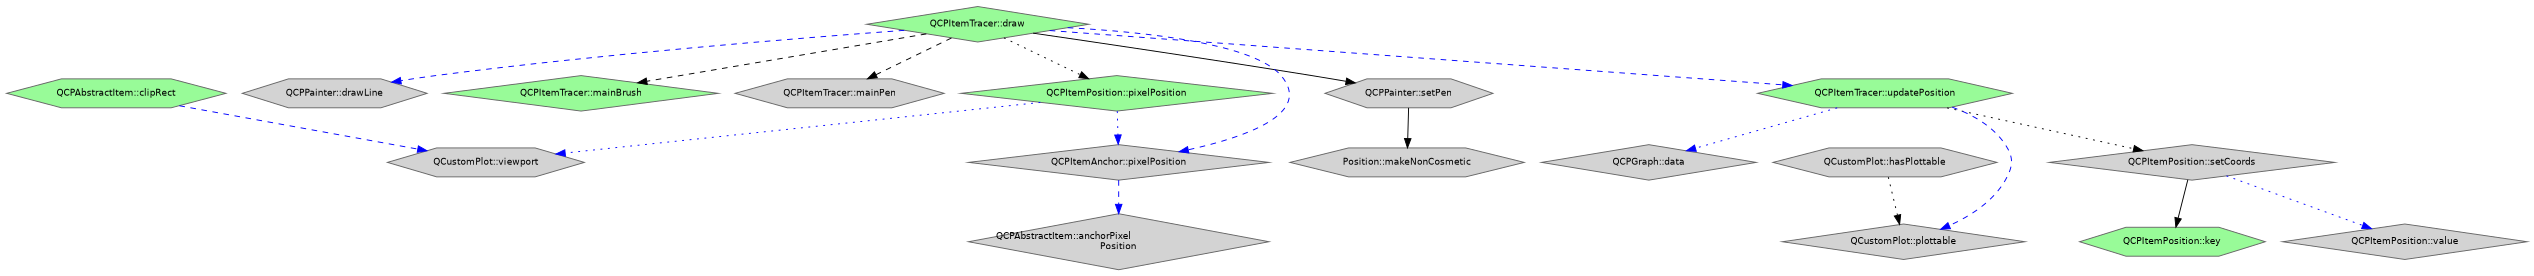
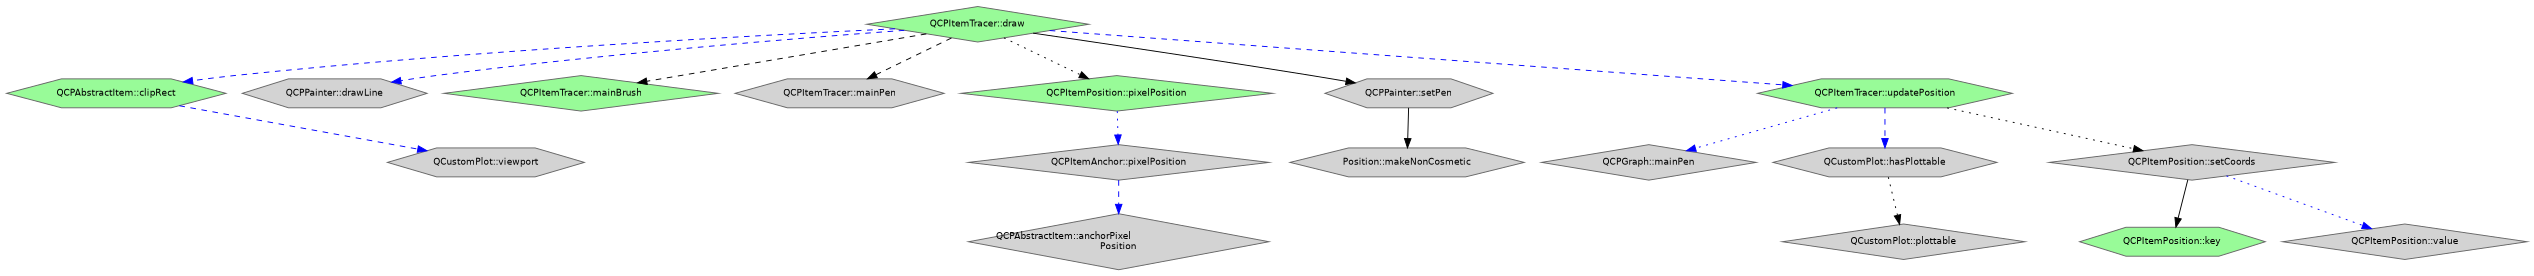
(1247, 55) -> (543, 49)
(803, 128) -> none
(1649, 162) -> (1649, 162)
(2011, 166) -> (1885, 123)
